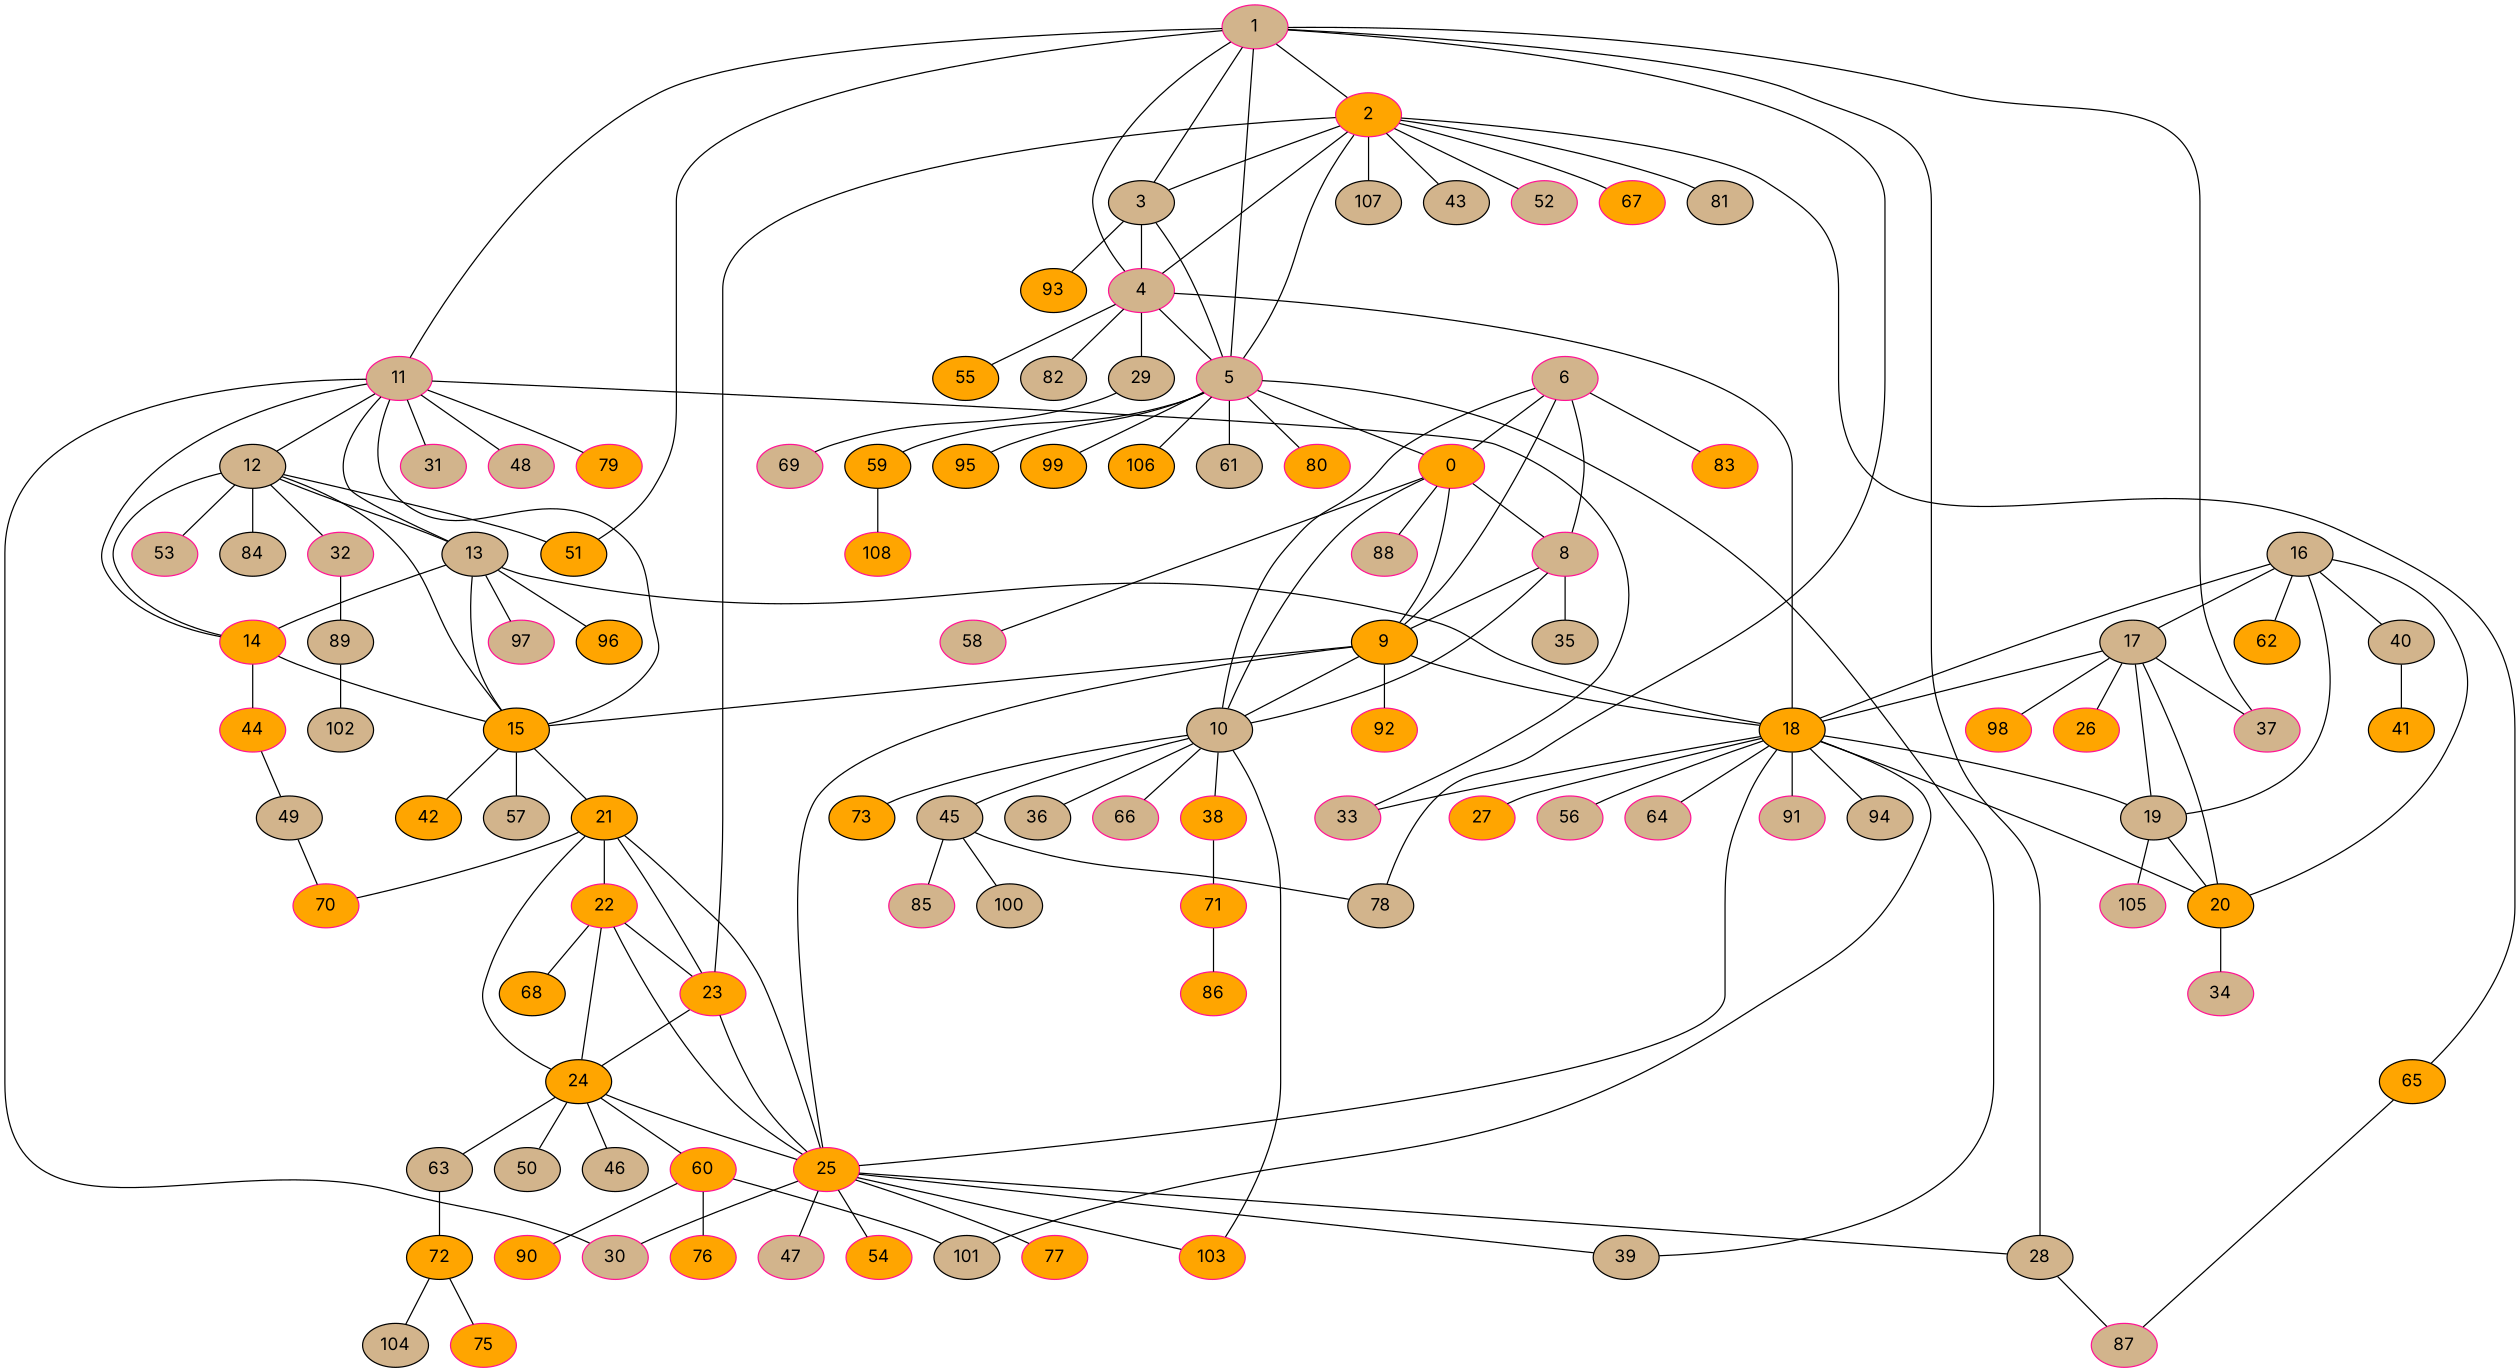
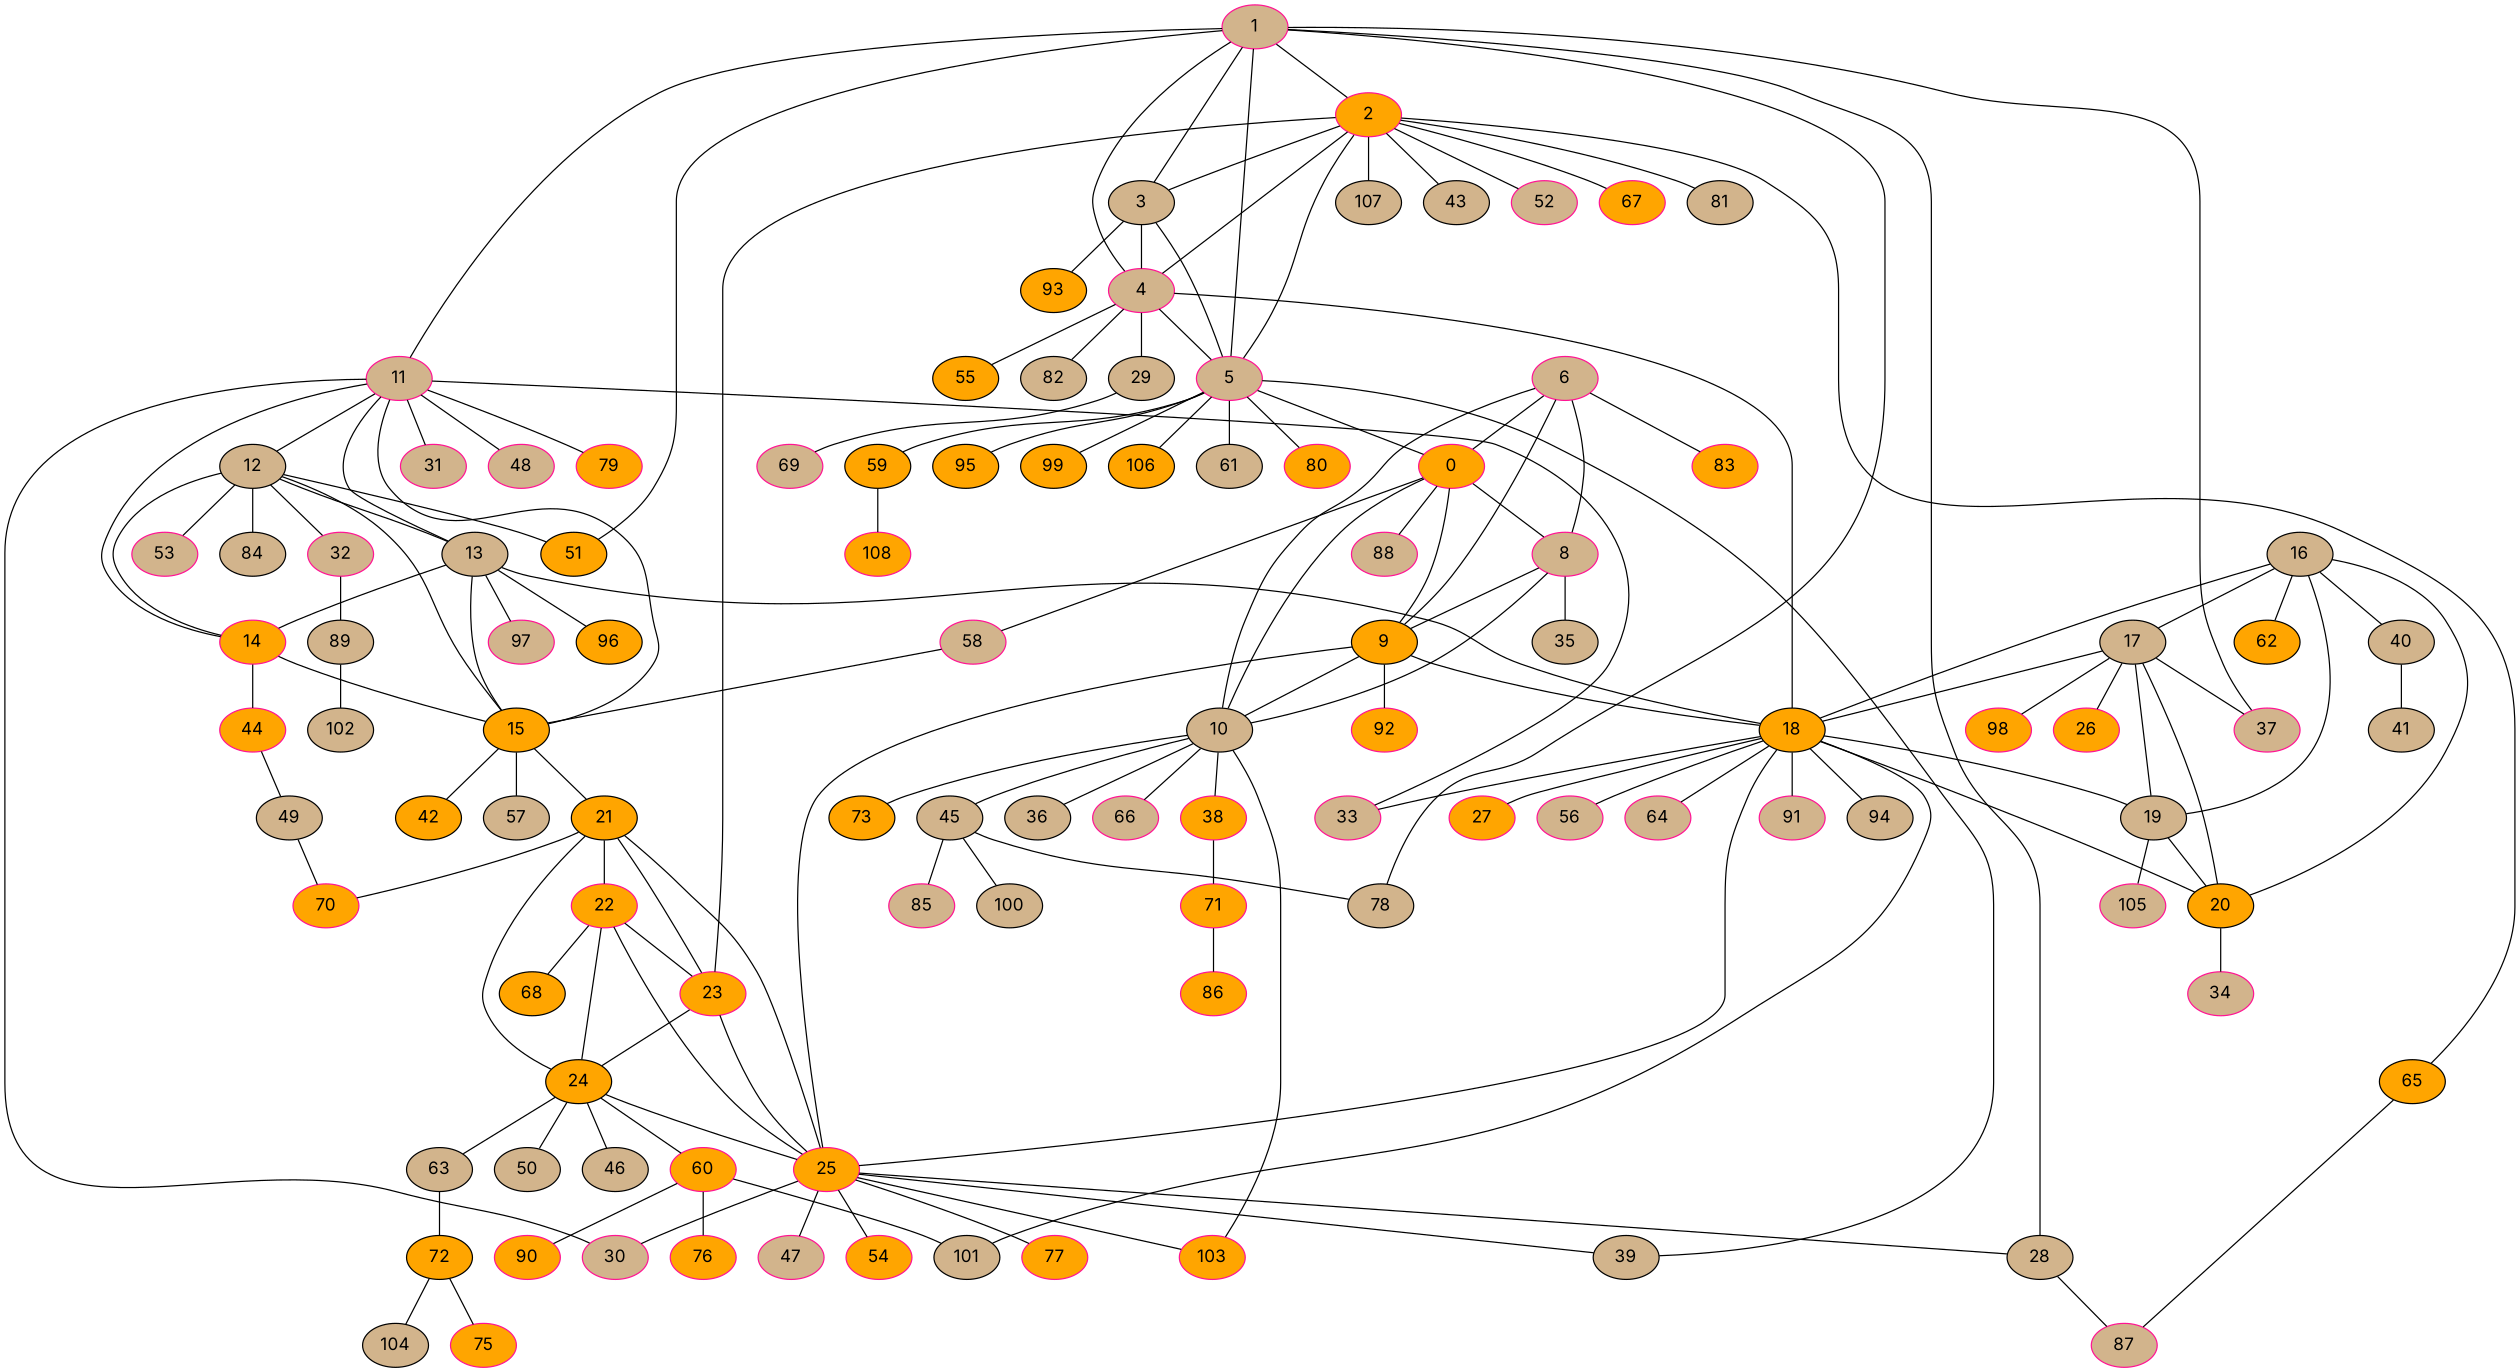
(950, 686) -> (745, 686)
(2401, 730) -> (2401, 730)
